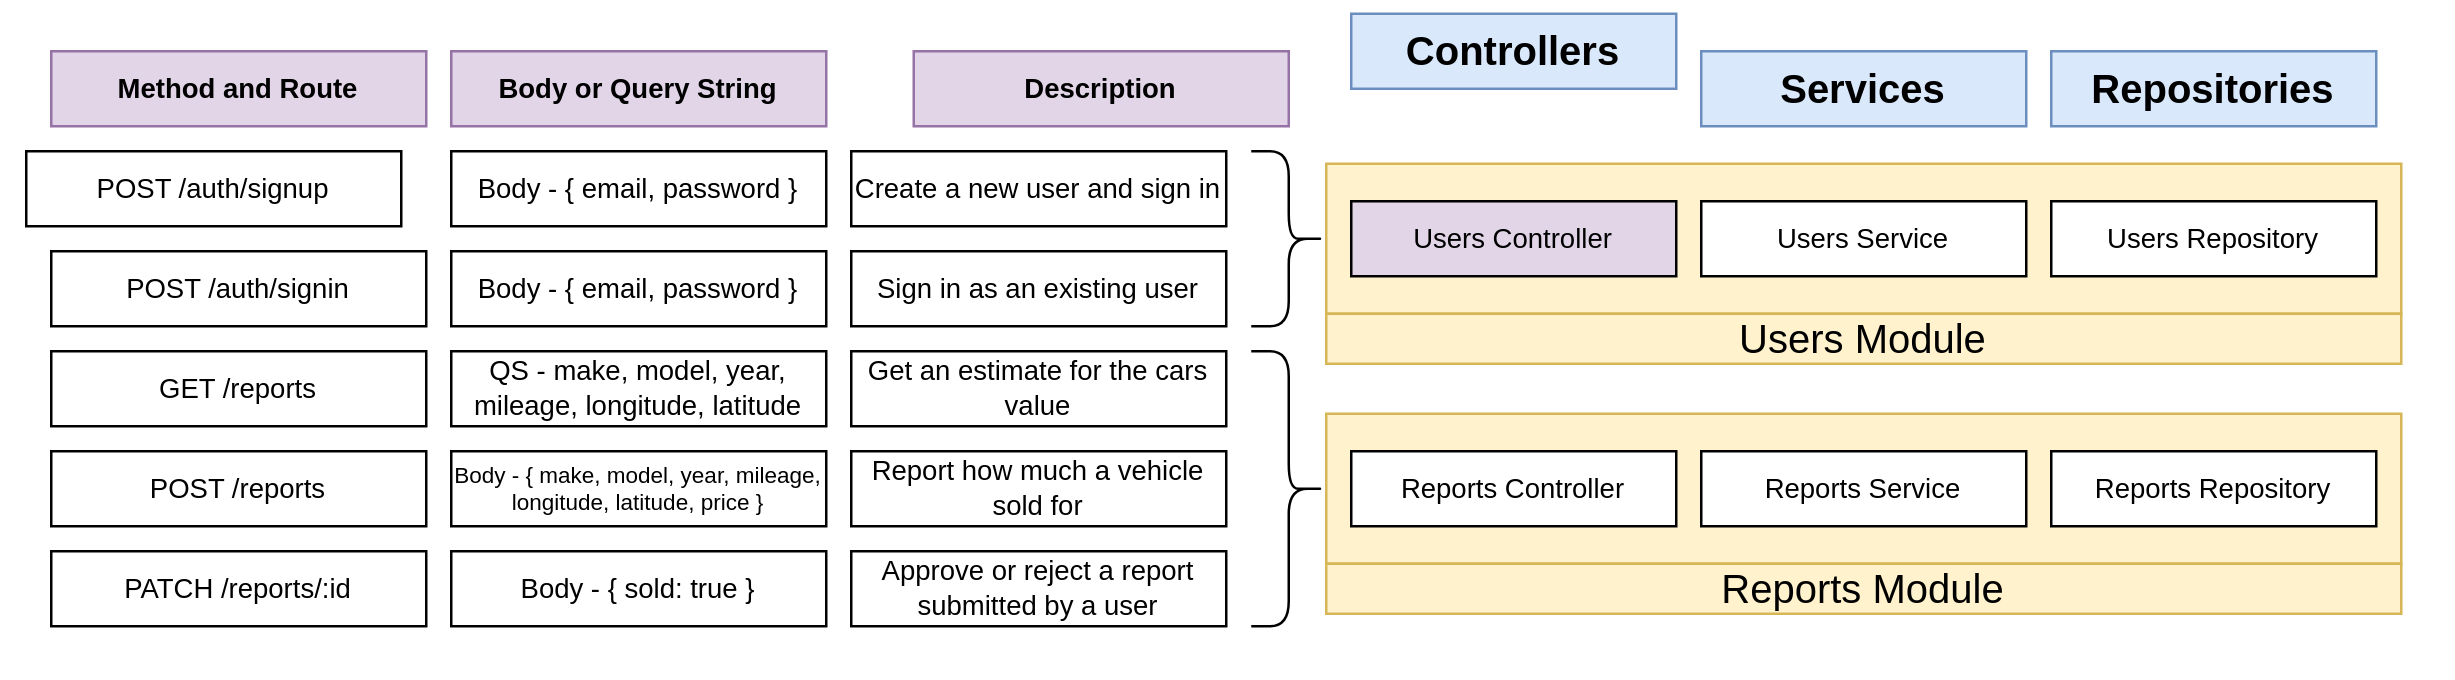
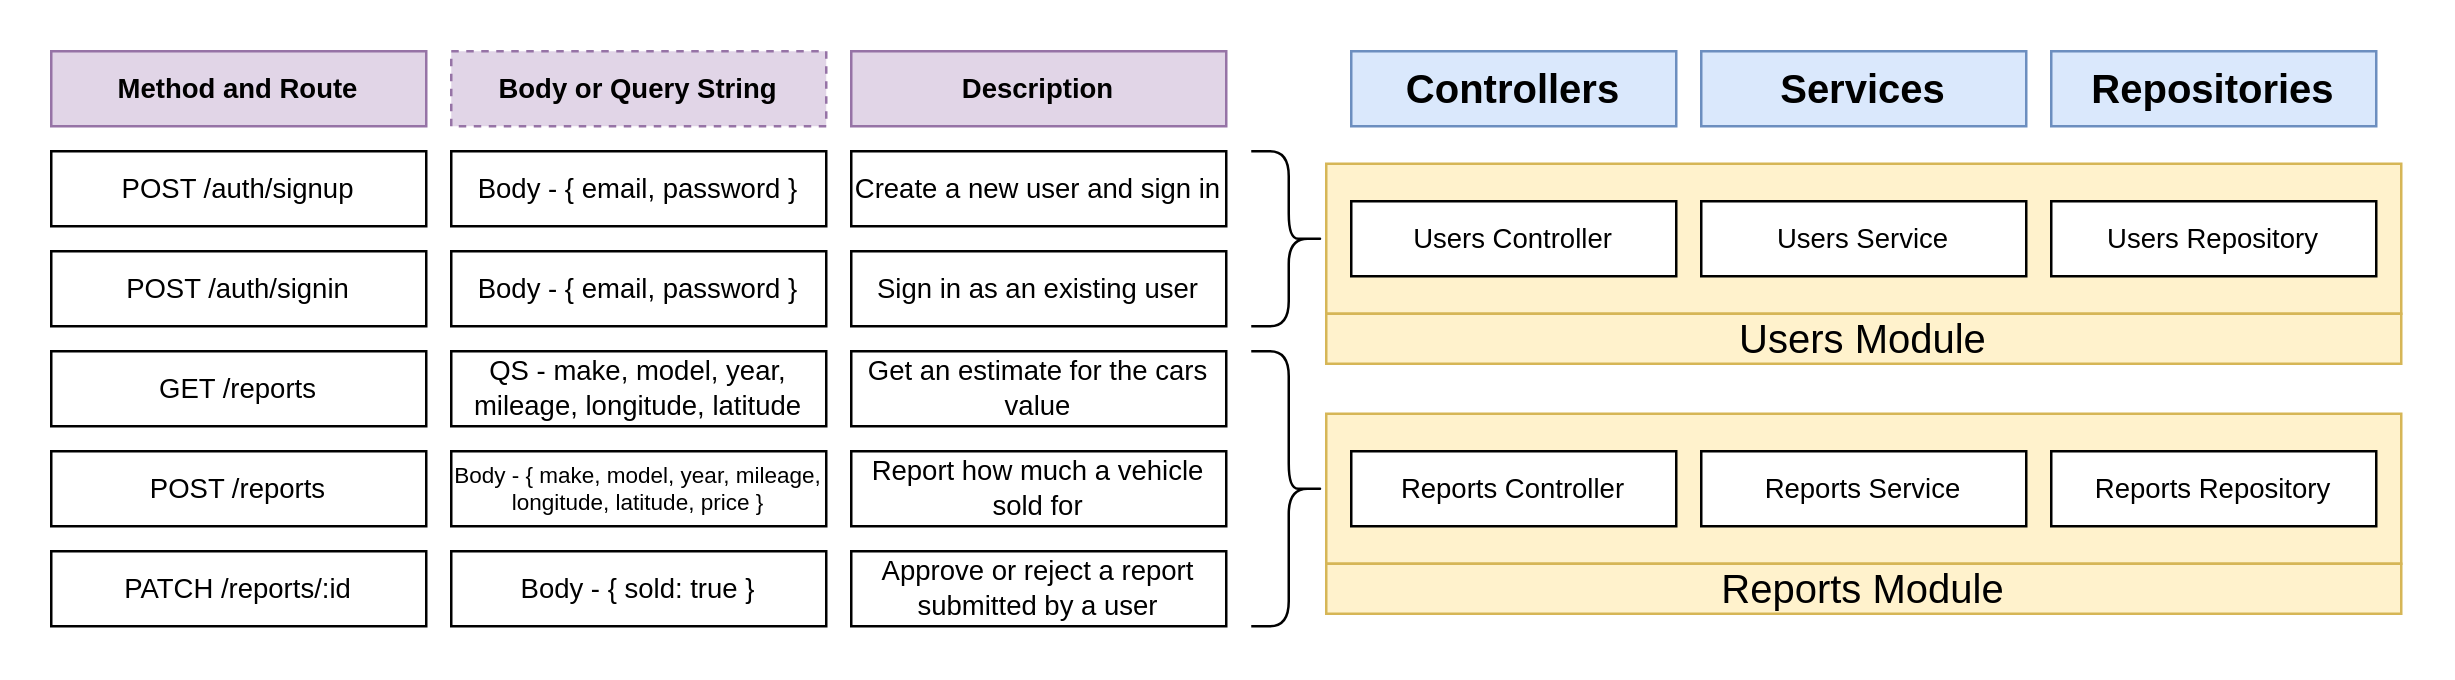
(1514, 51) -> (1514, 89)
(639, 89) -> (639, 89)
(1101, 89) -> (1039, 89)
(214, 189) -> (239, 189)
(1514, 239) -> (1514, 239)
